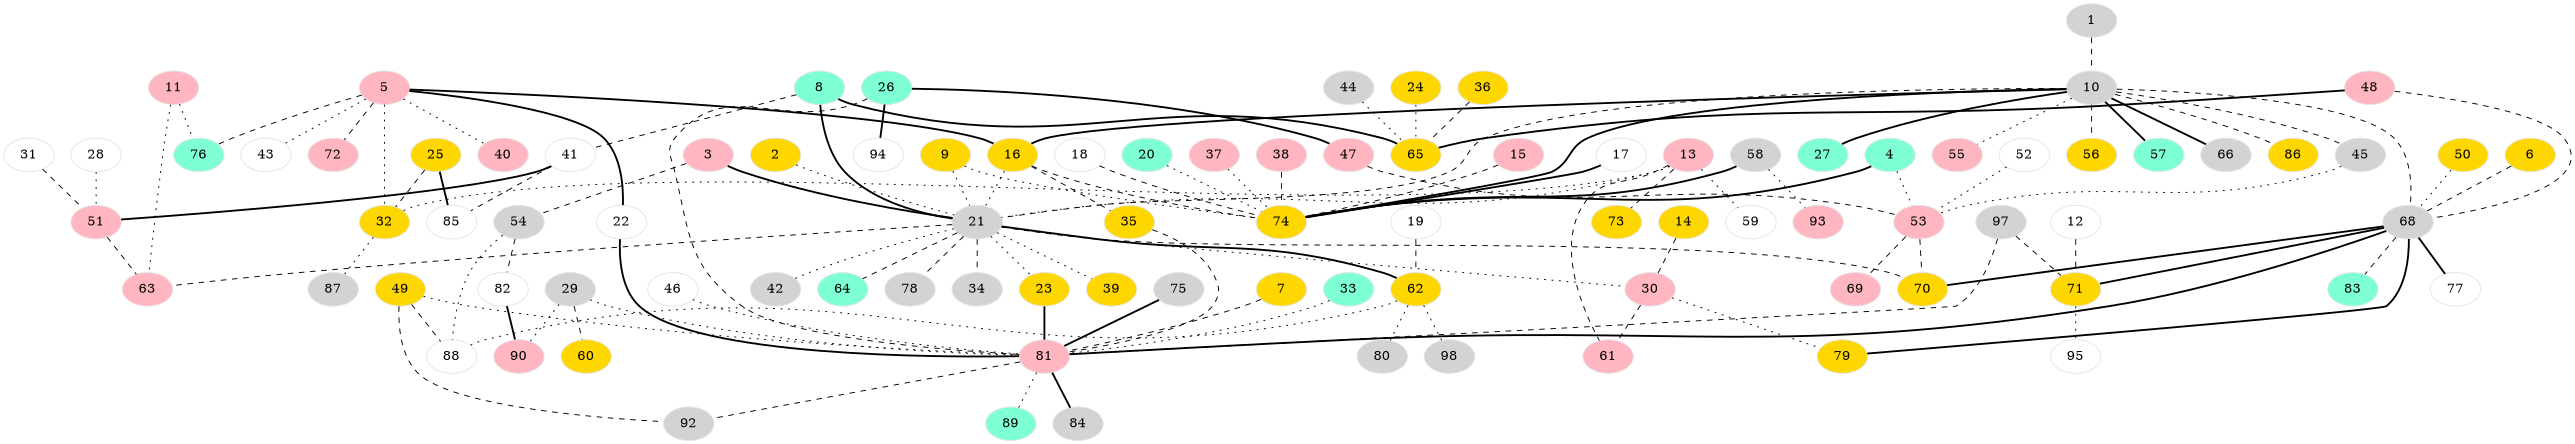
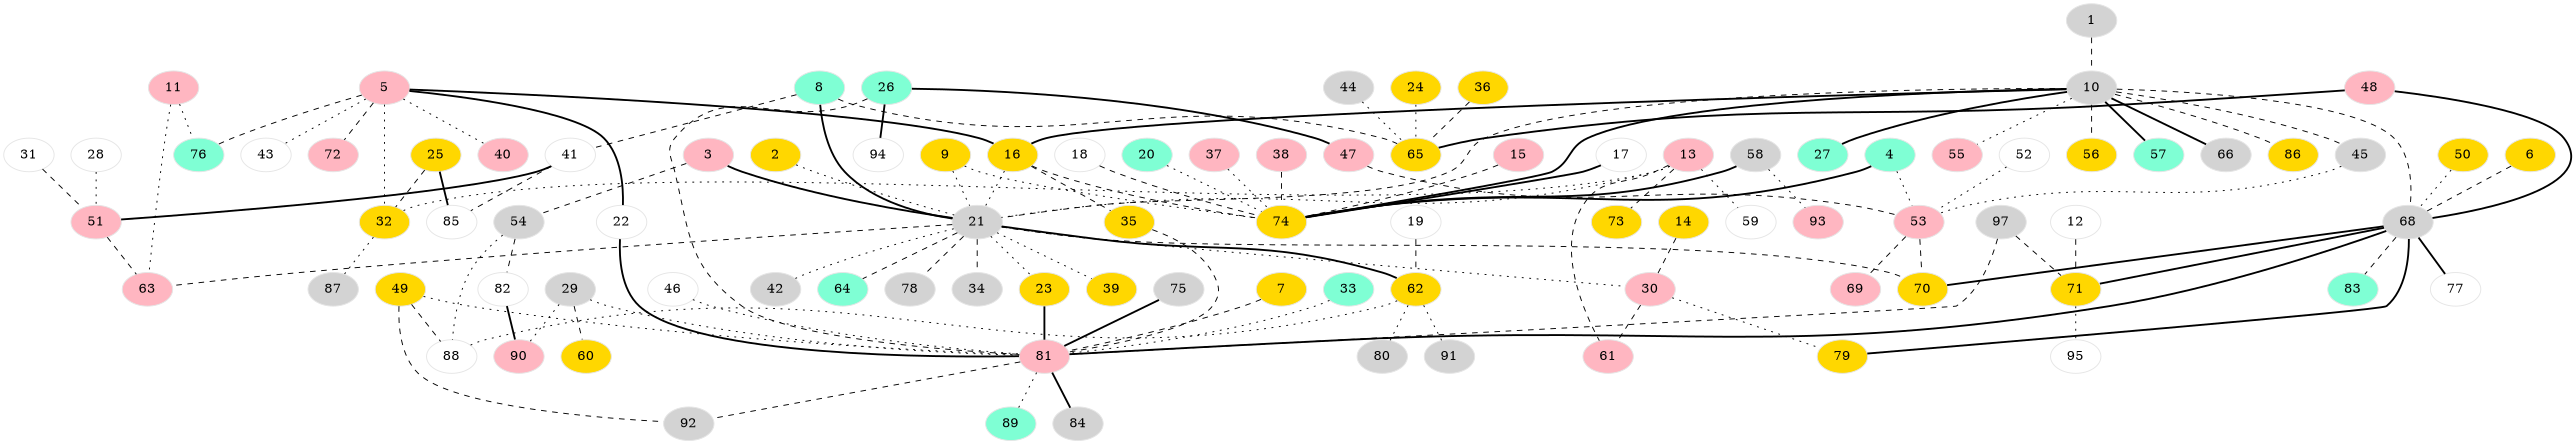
(1118, 121) -> (1118, 121)
(2564, 139) -> (2564, 139)
(1449, 357) -> (1449, 357)
